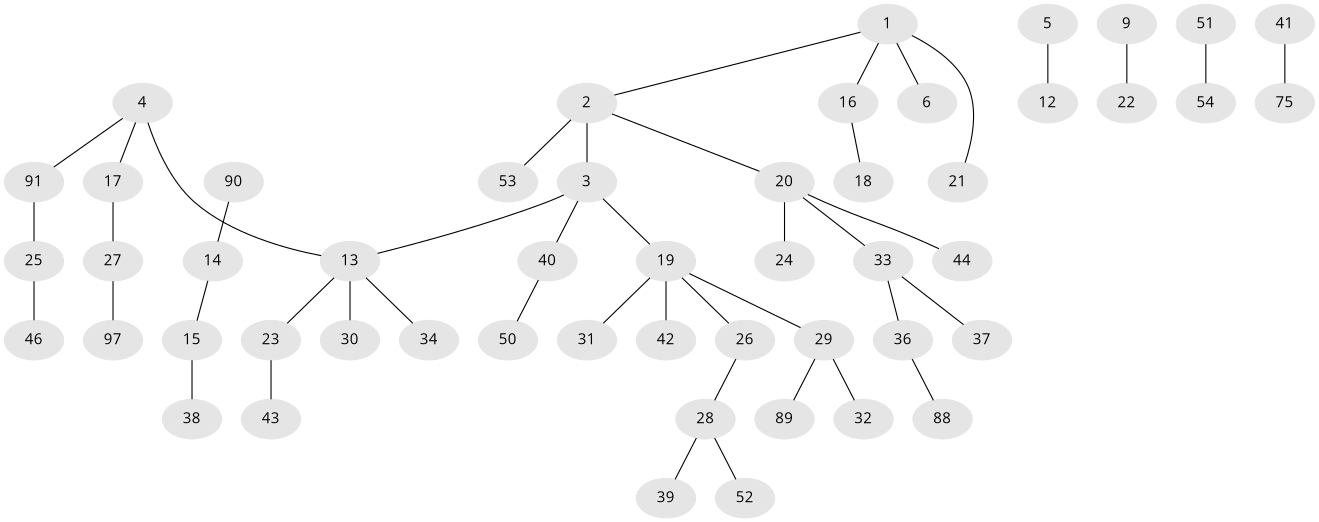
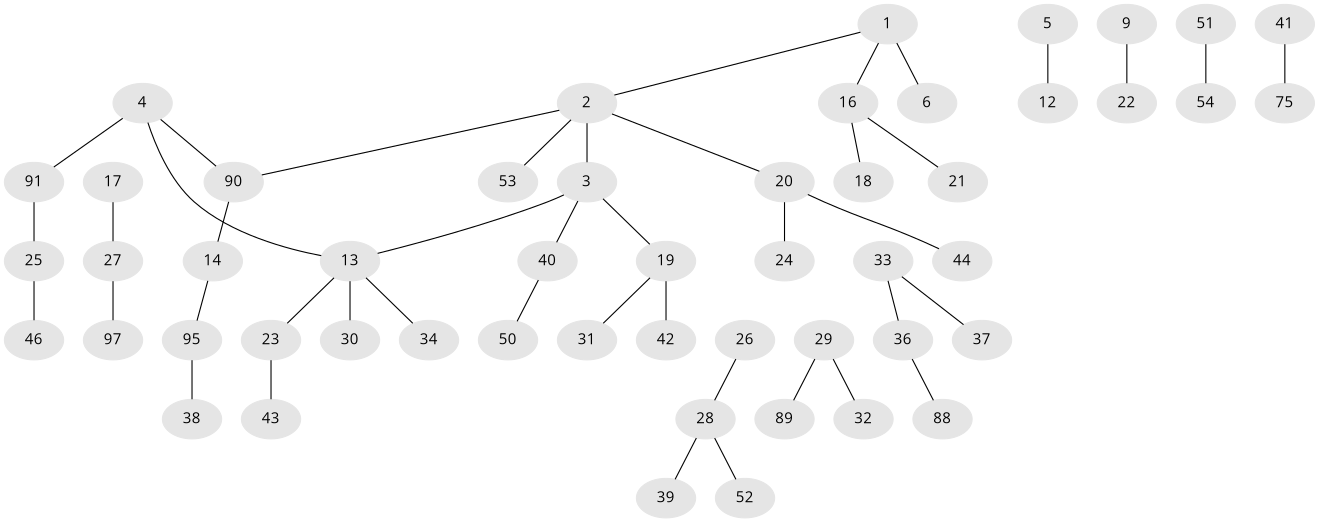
(968, 87) -> (903, 143)
(128, 142) -> (188, 143)
none -> (411, 143)
(834, 222) -> none
(705, 301) -> none
(745, 301) -> none
(192, 340) -> (192, 340)
